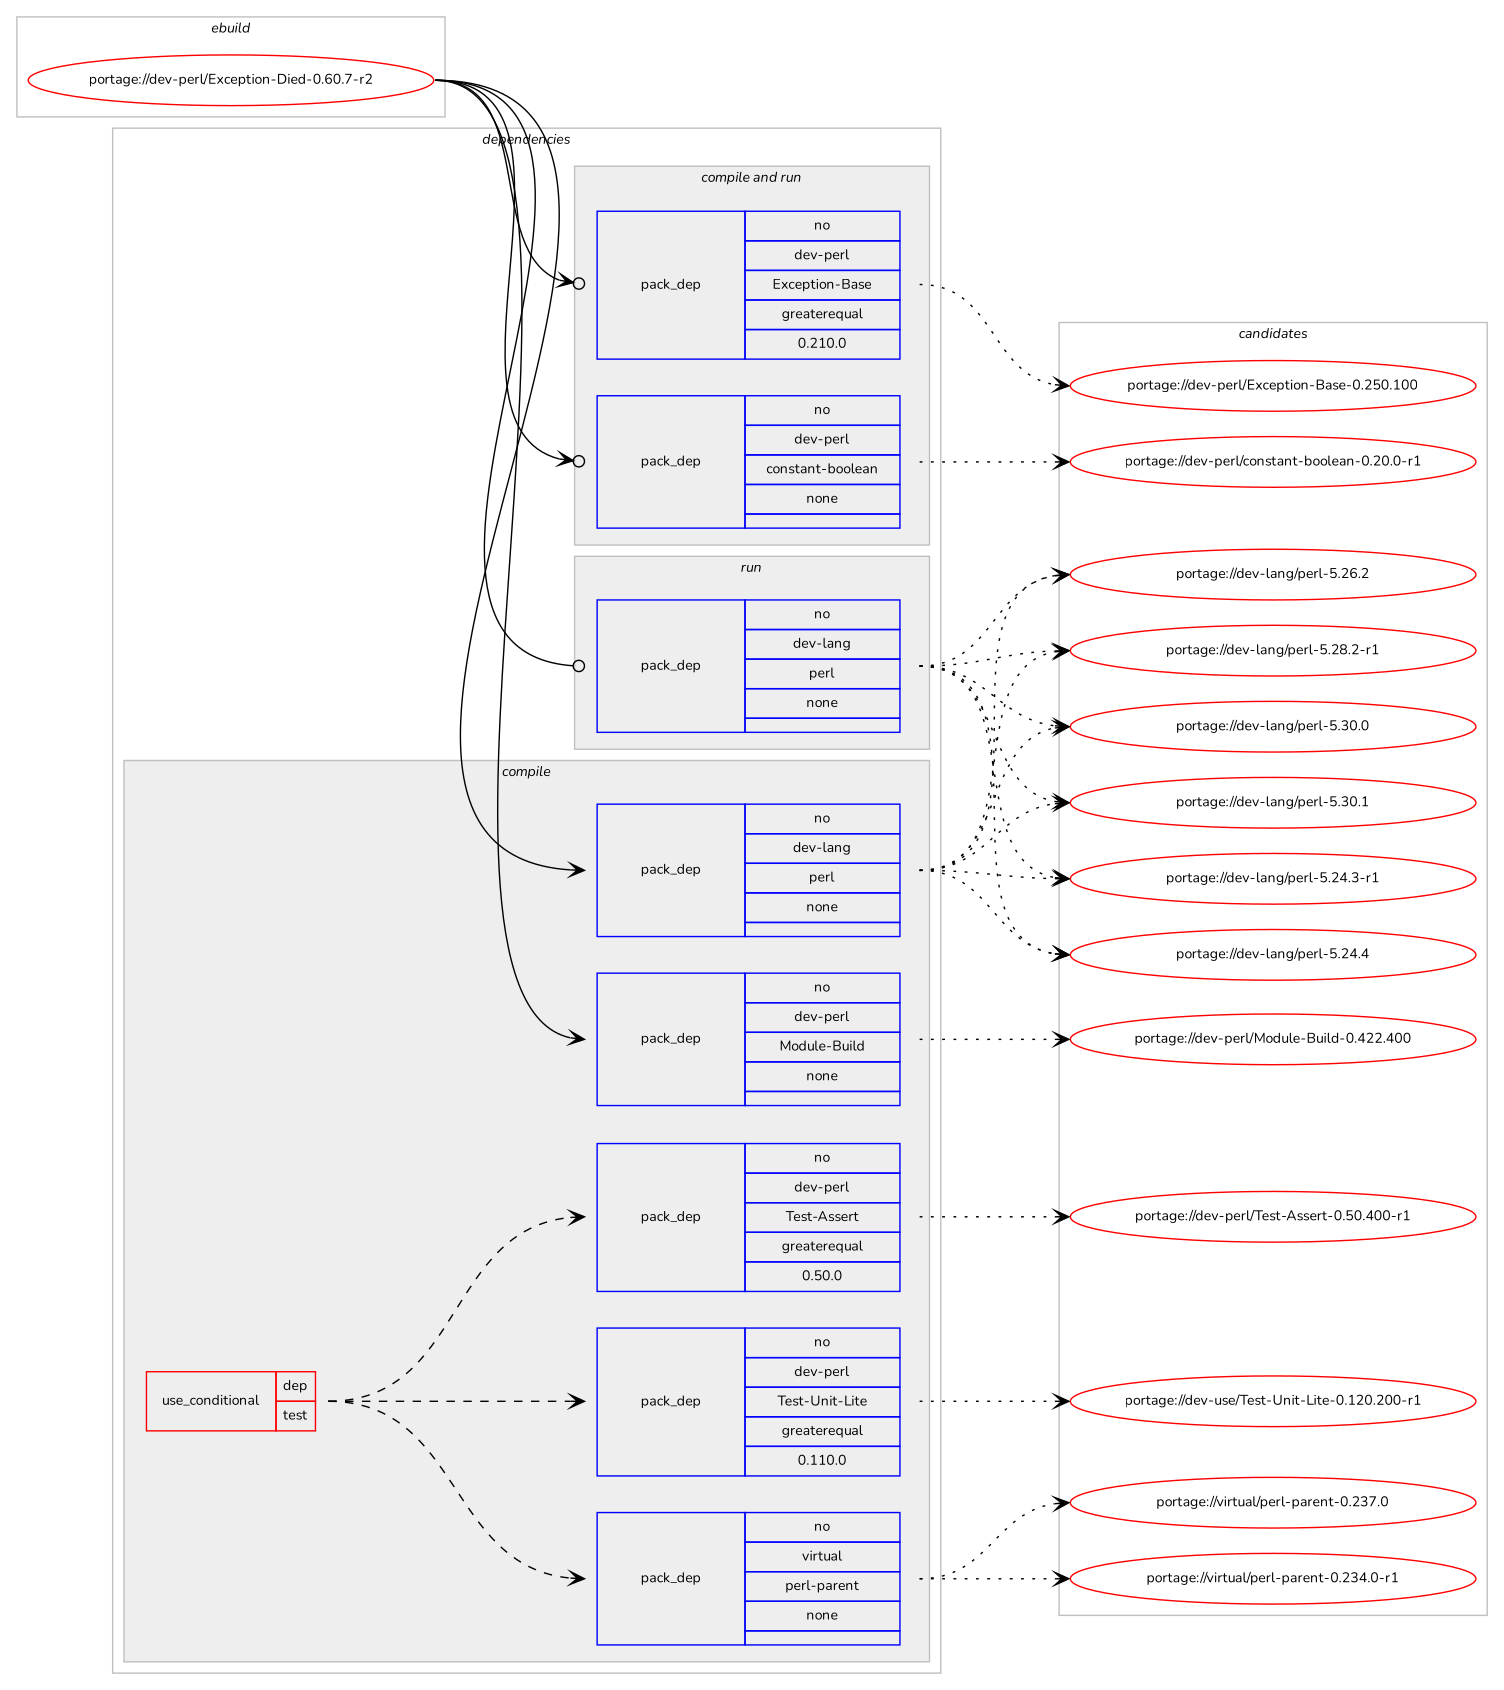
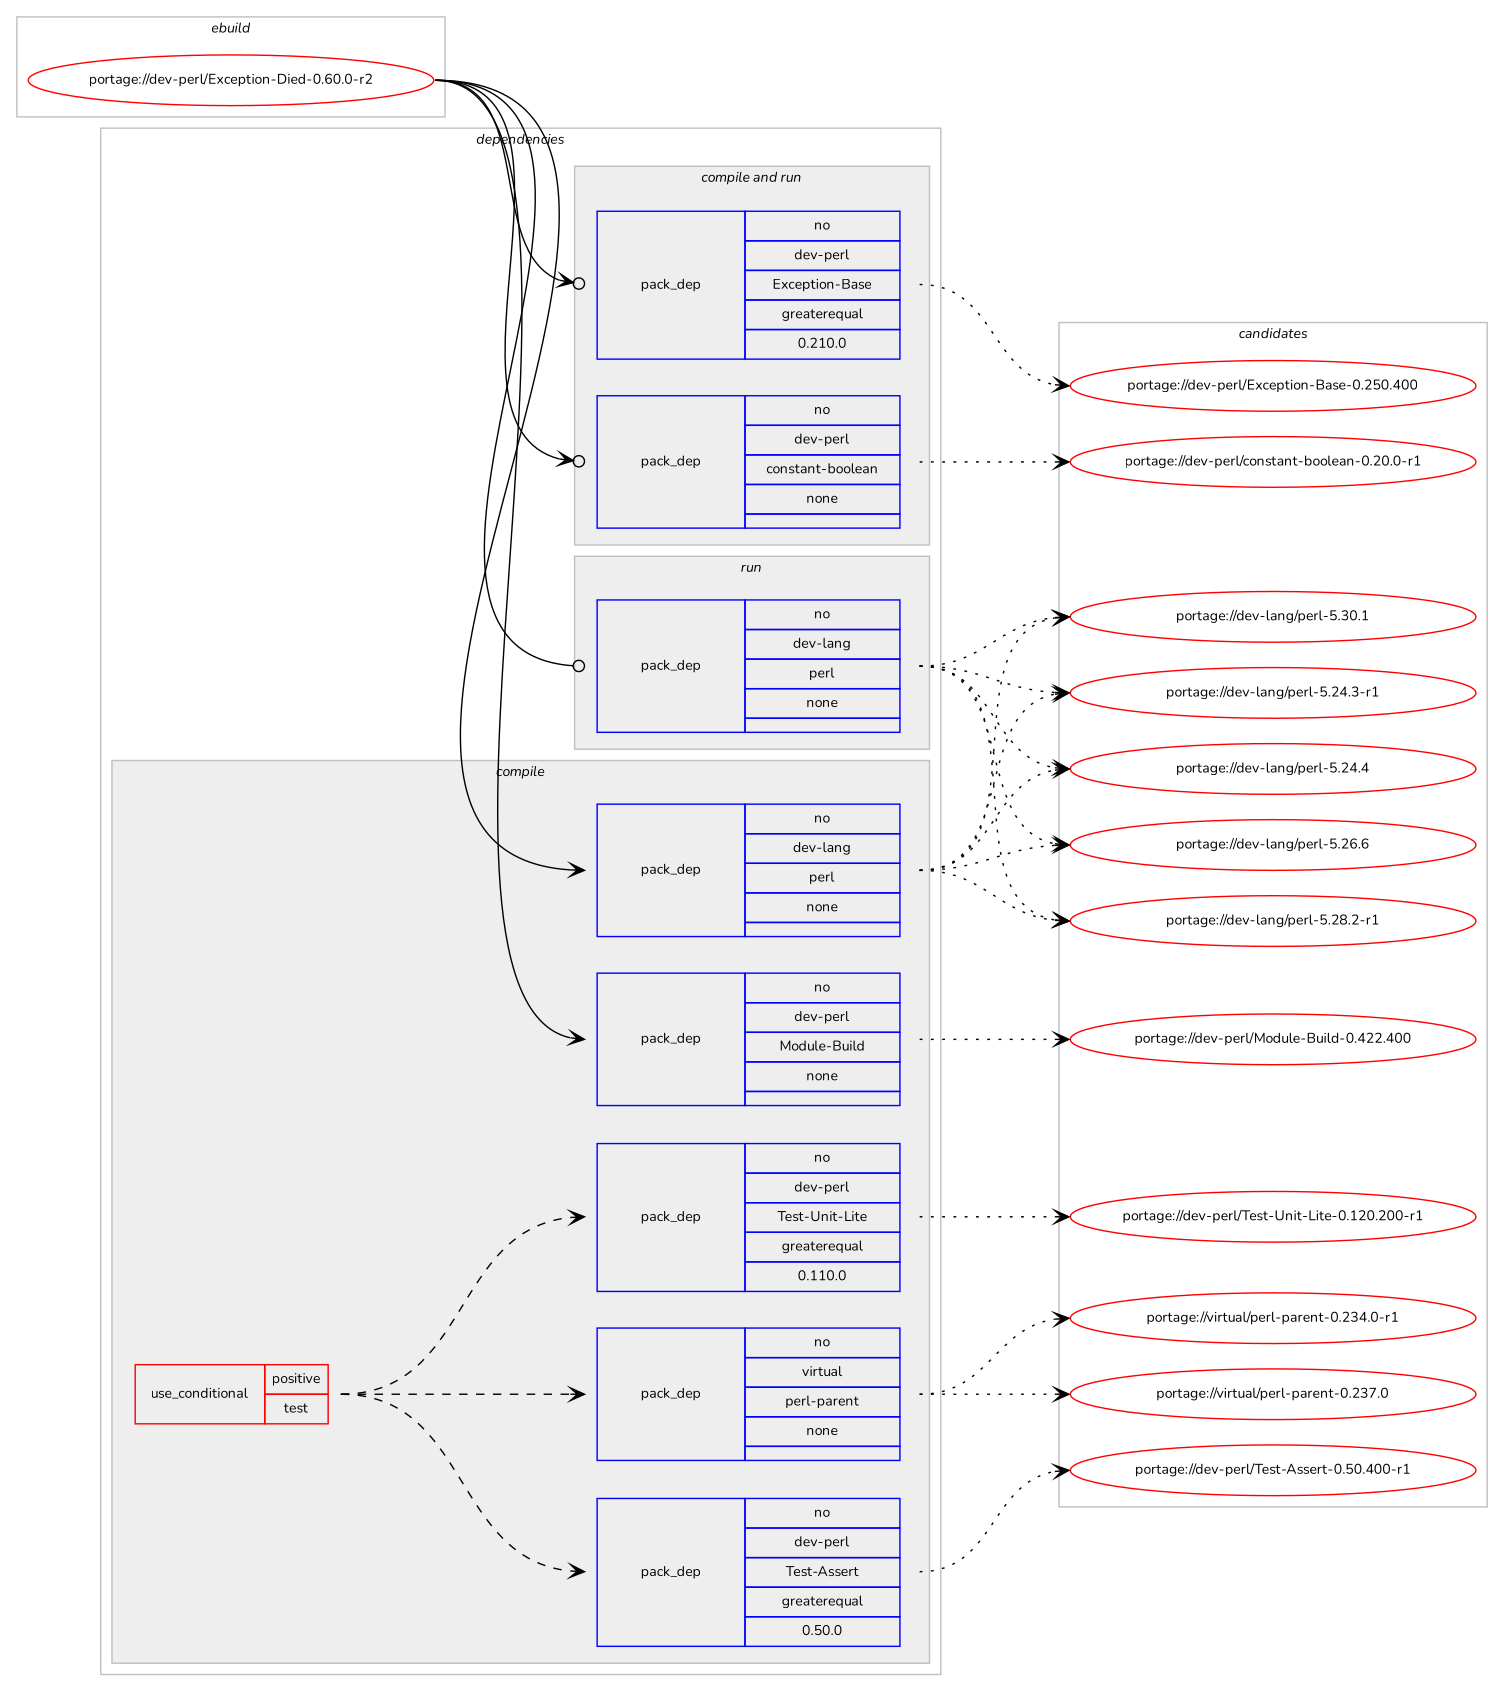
(231, 80) -> (231, 80)
(1273, 386) -> (1273, 386)
(1273, 575) -> (1273, 845)
(1273, 727) -> none
(296, 1386) -> (296, 1379)
(1273, 1401) -> (1273, 1217)
